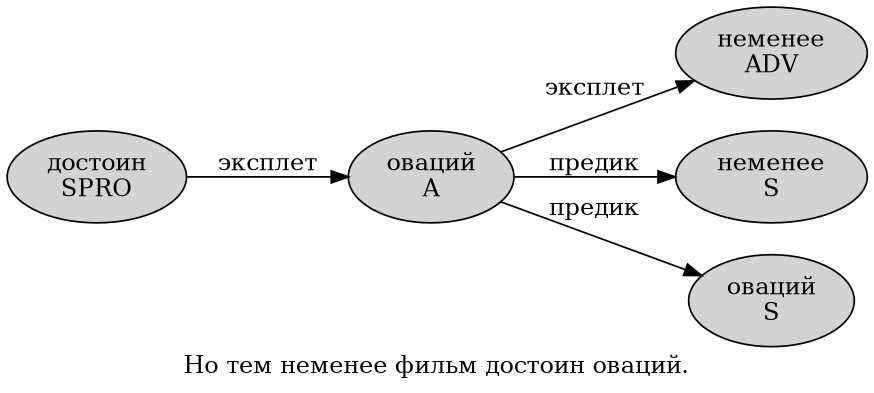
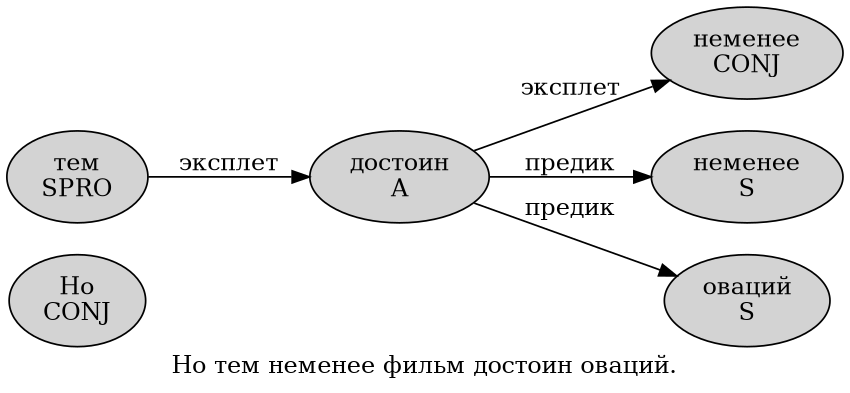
(771, 53) -> (747, 53)
(97, 177) -> (77, 177)
(431, 177) -> (400, 177)
none -> (77, 301)
